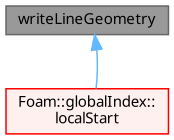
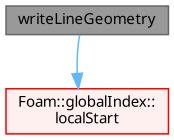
(97, 69) -> (77, 54)
